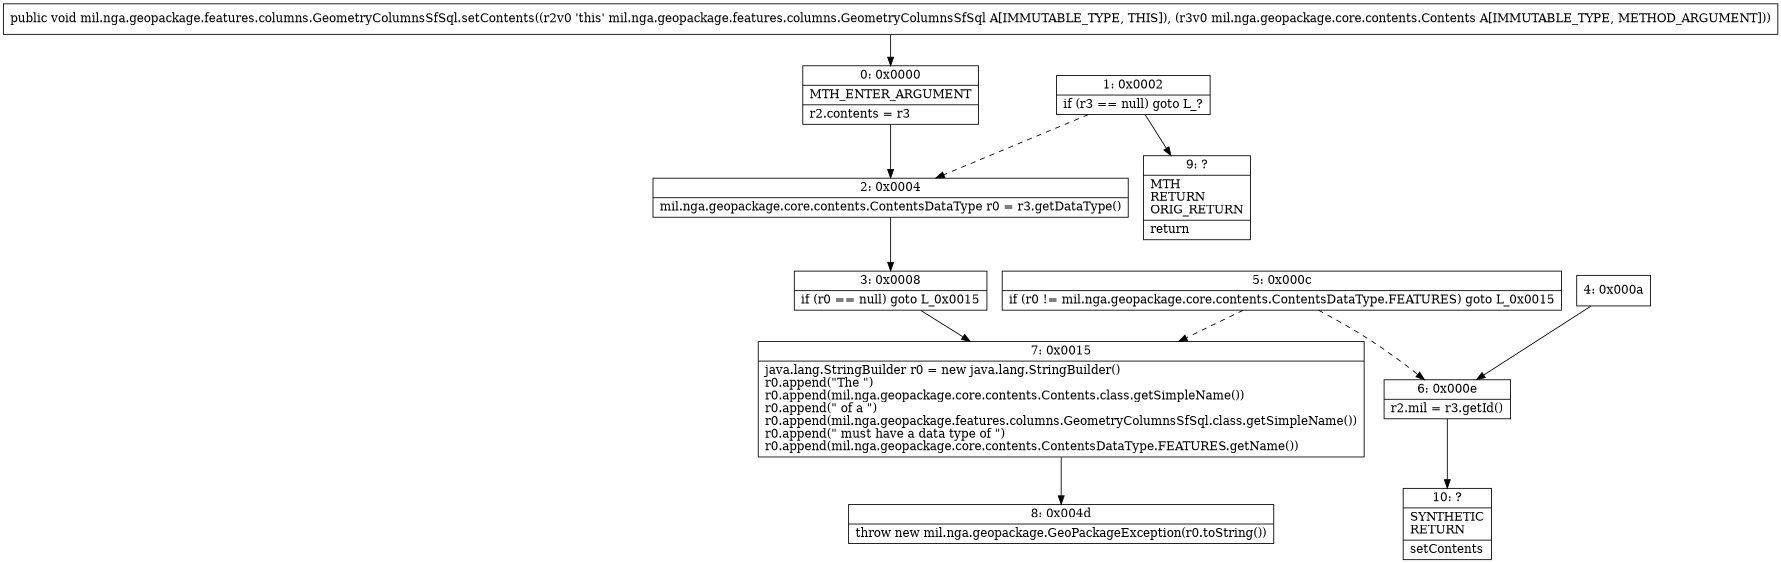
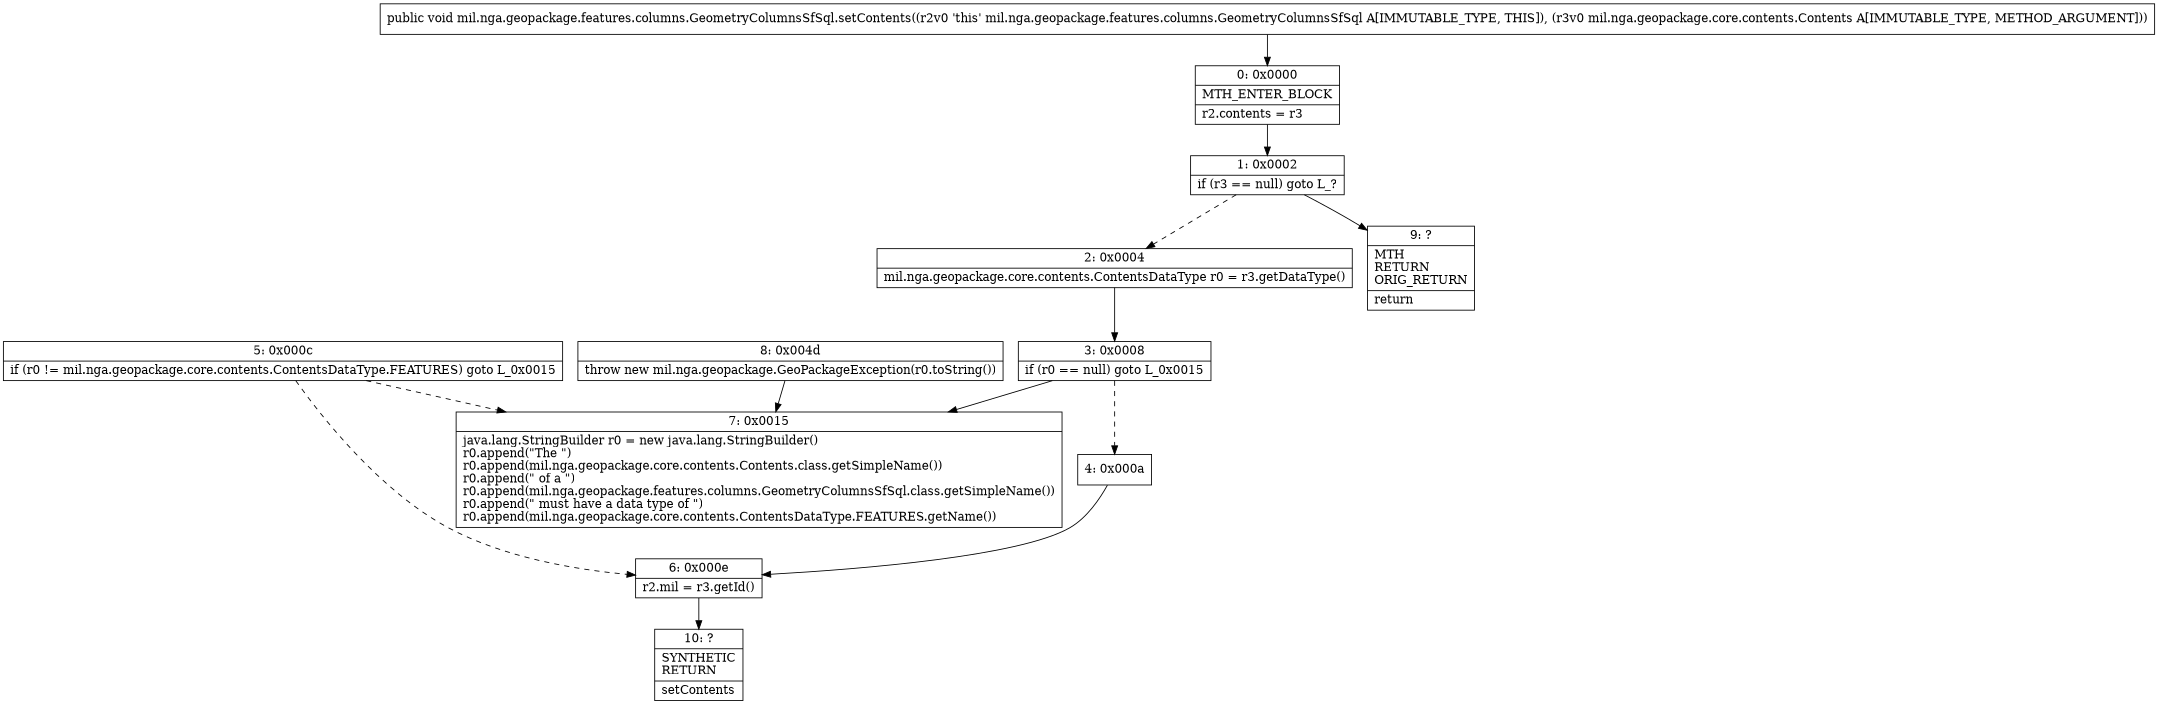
(891, 95) -> (1267, 95)
(891, 147) -> (1267, 136)
none -> (1115, 413)
(1061, 477) -> (782, 392)
